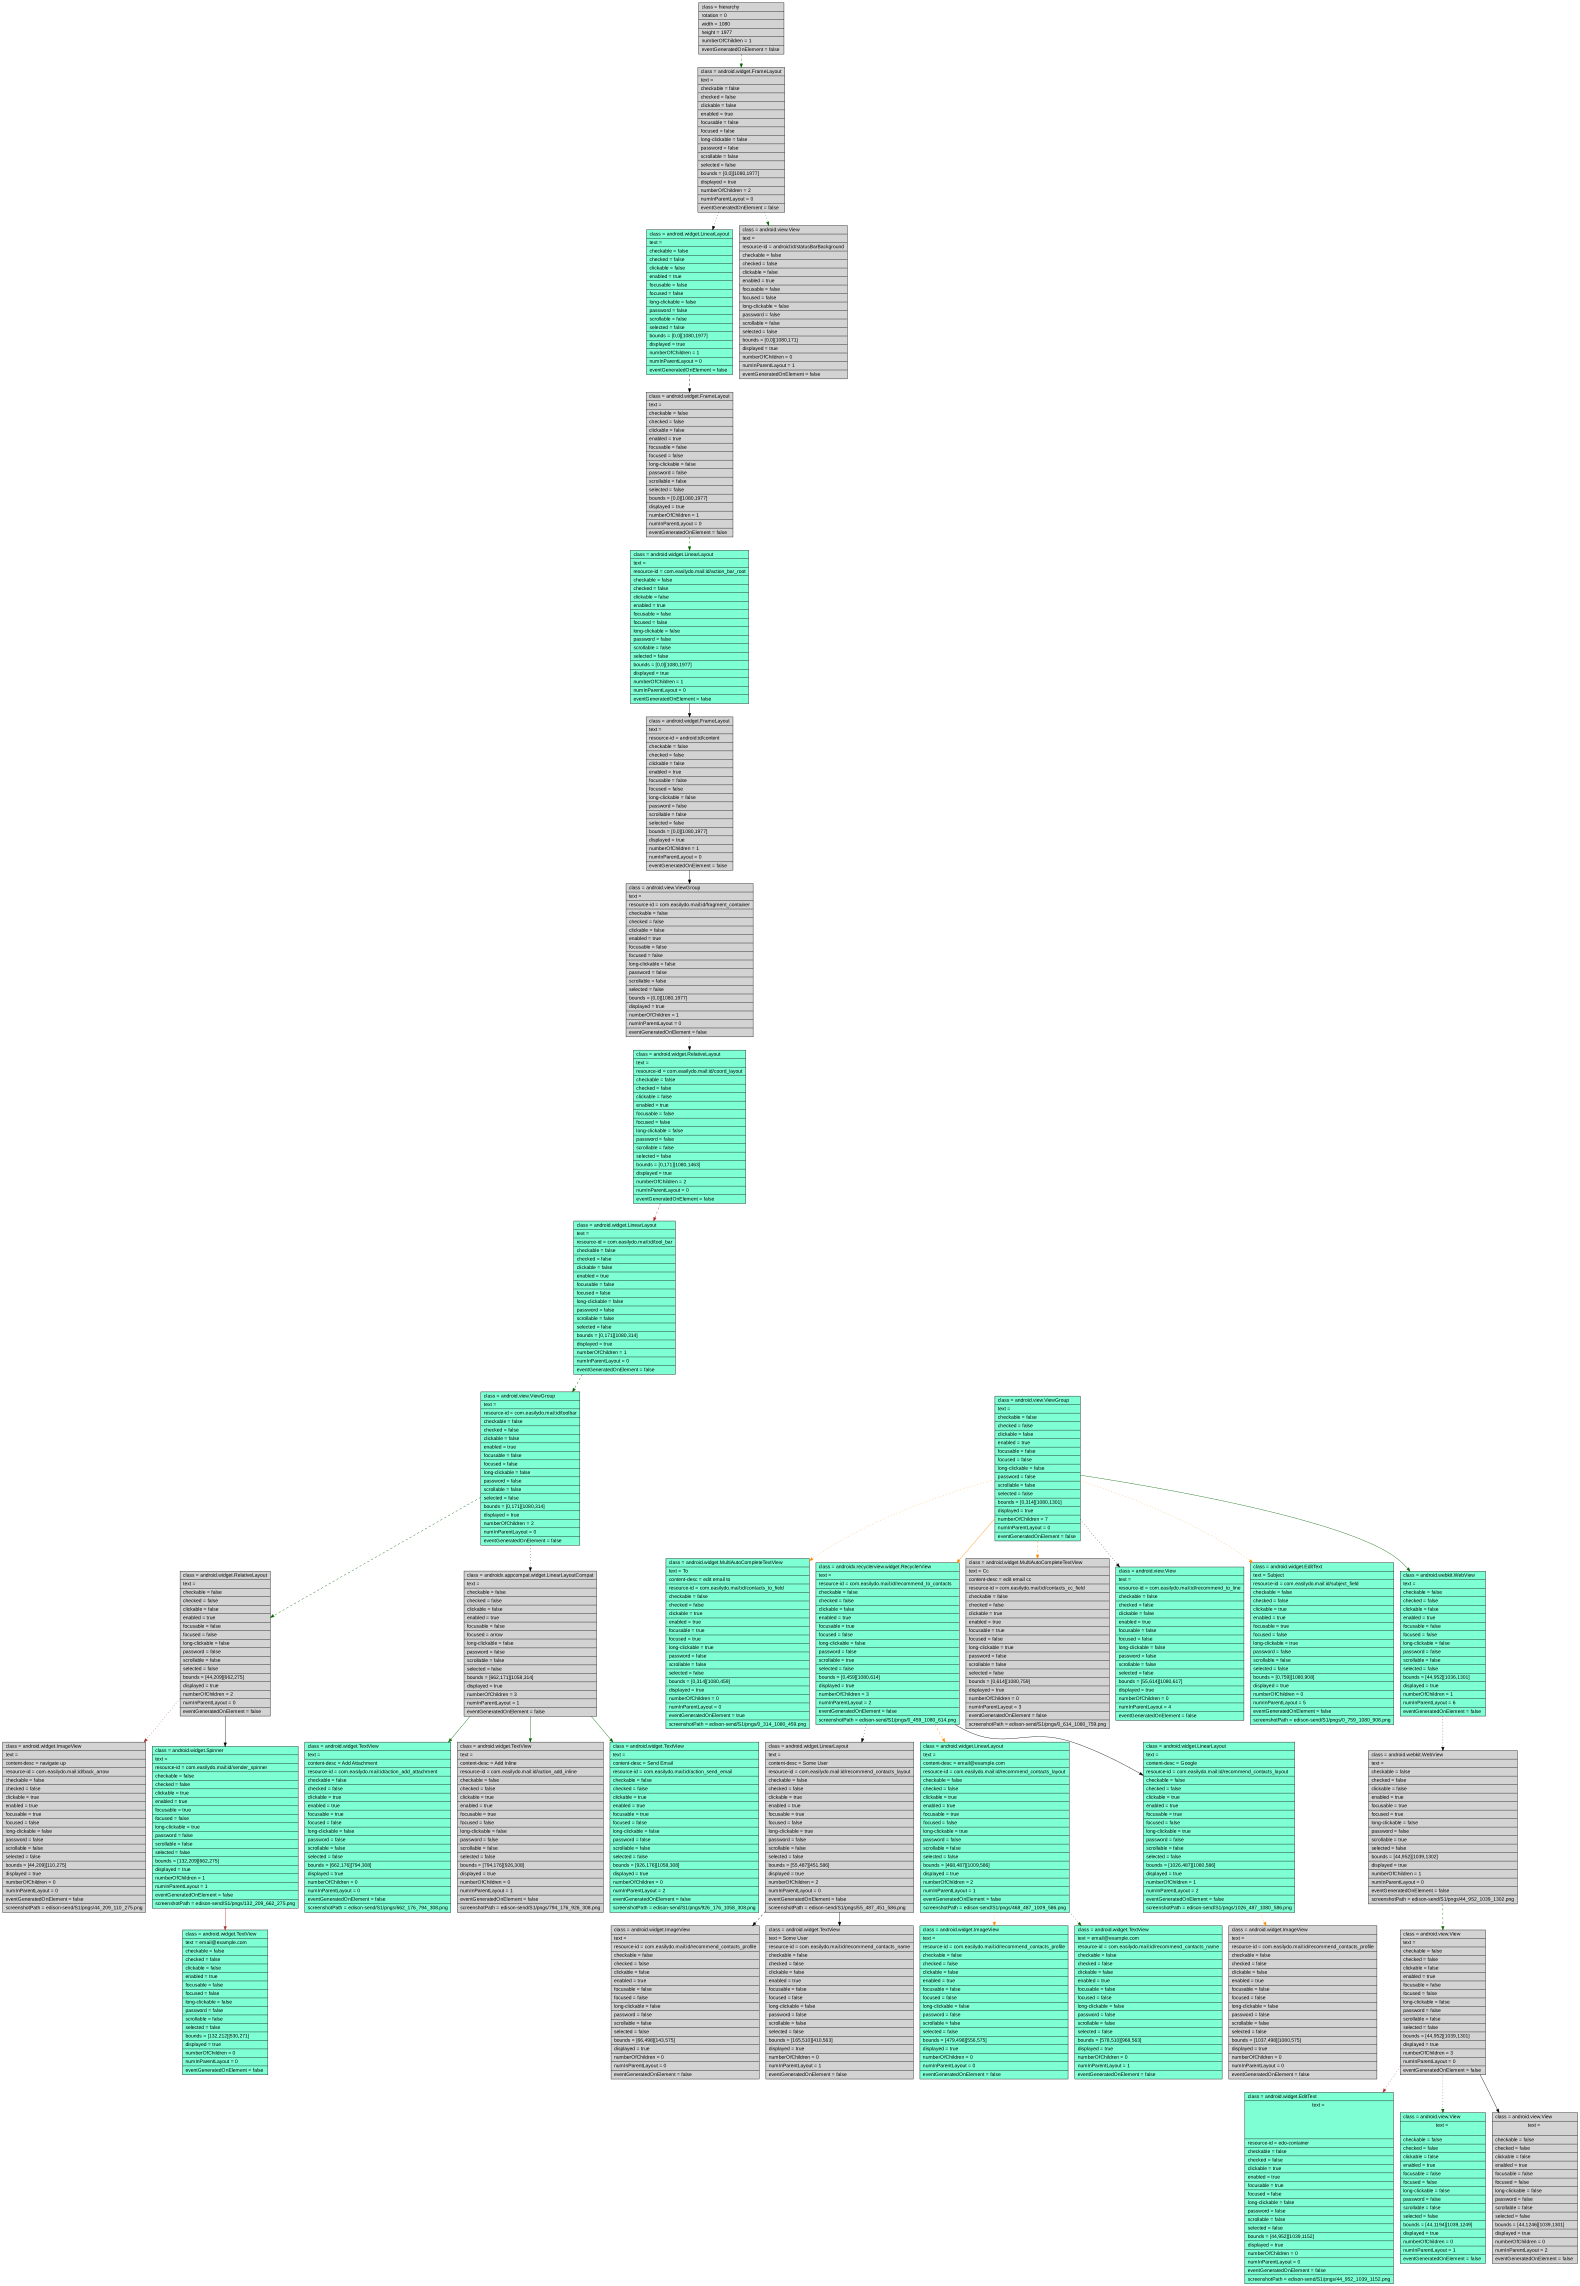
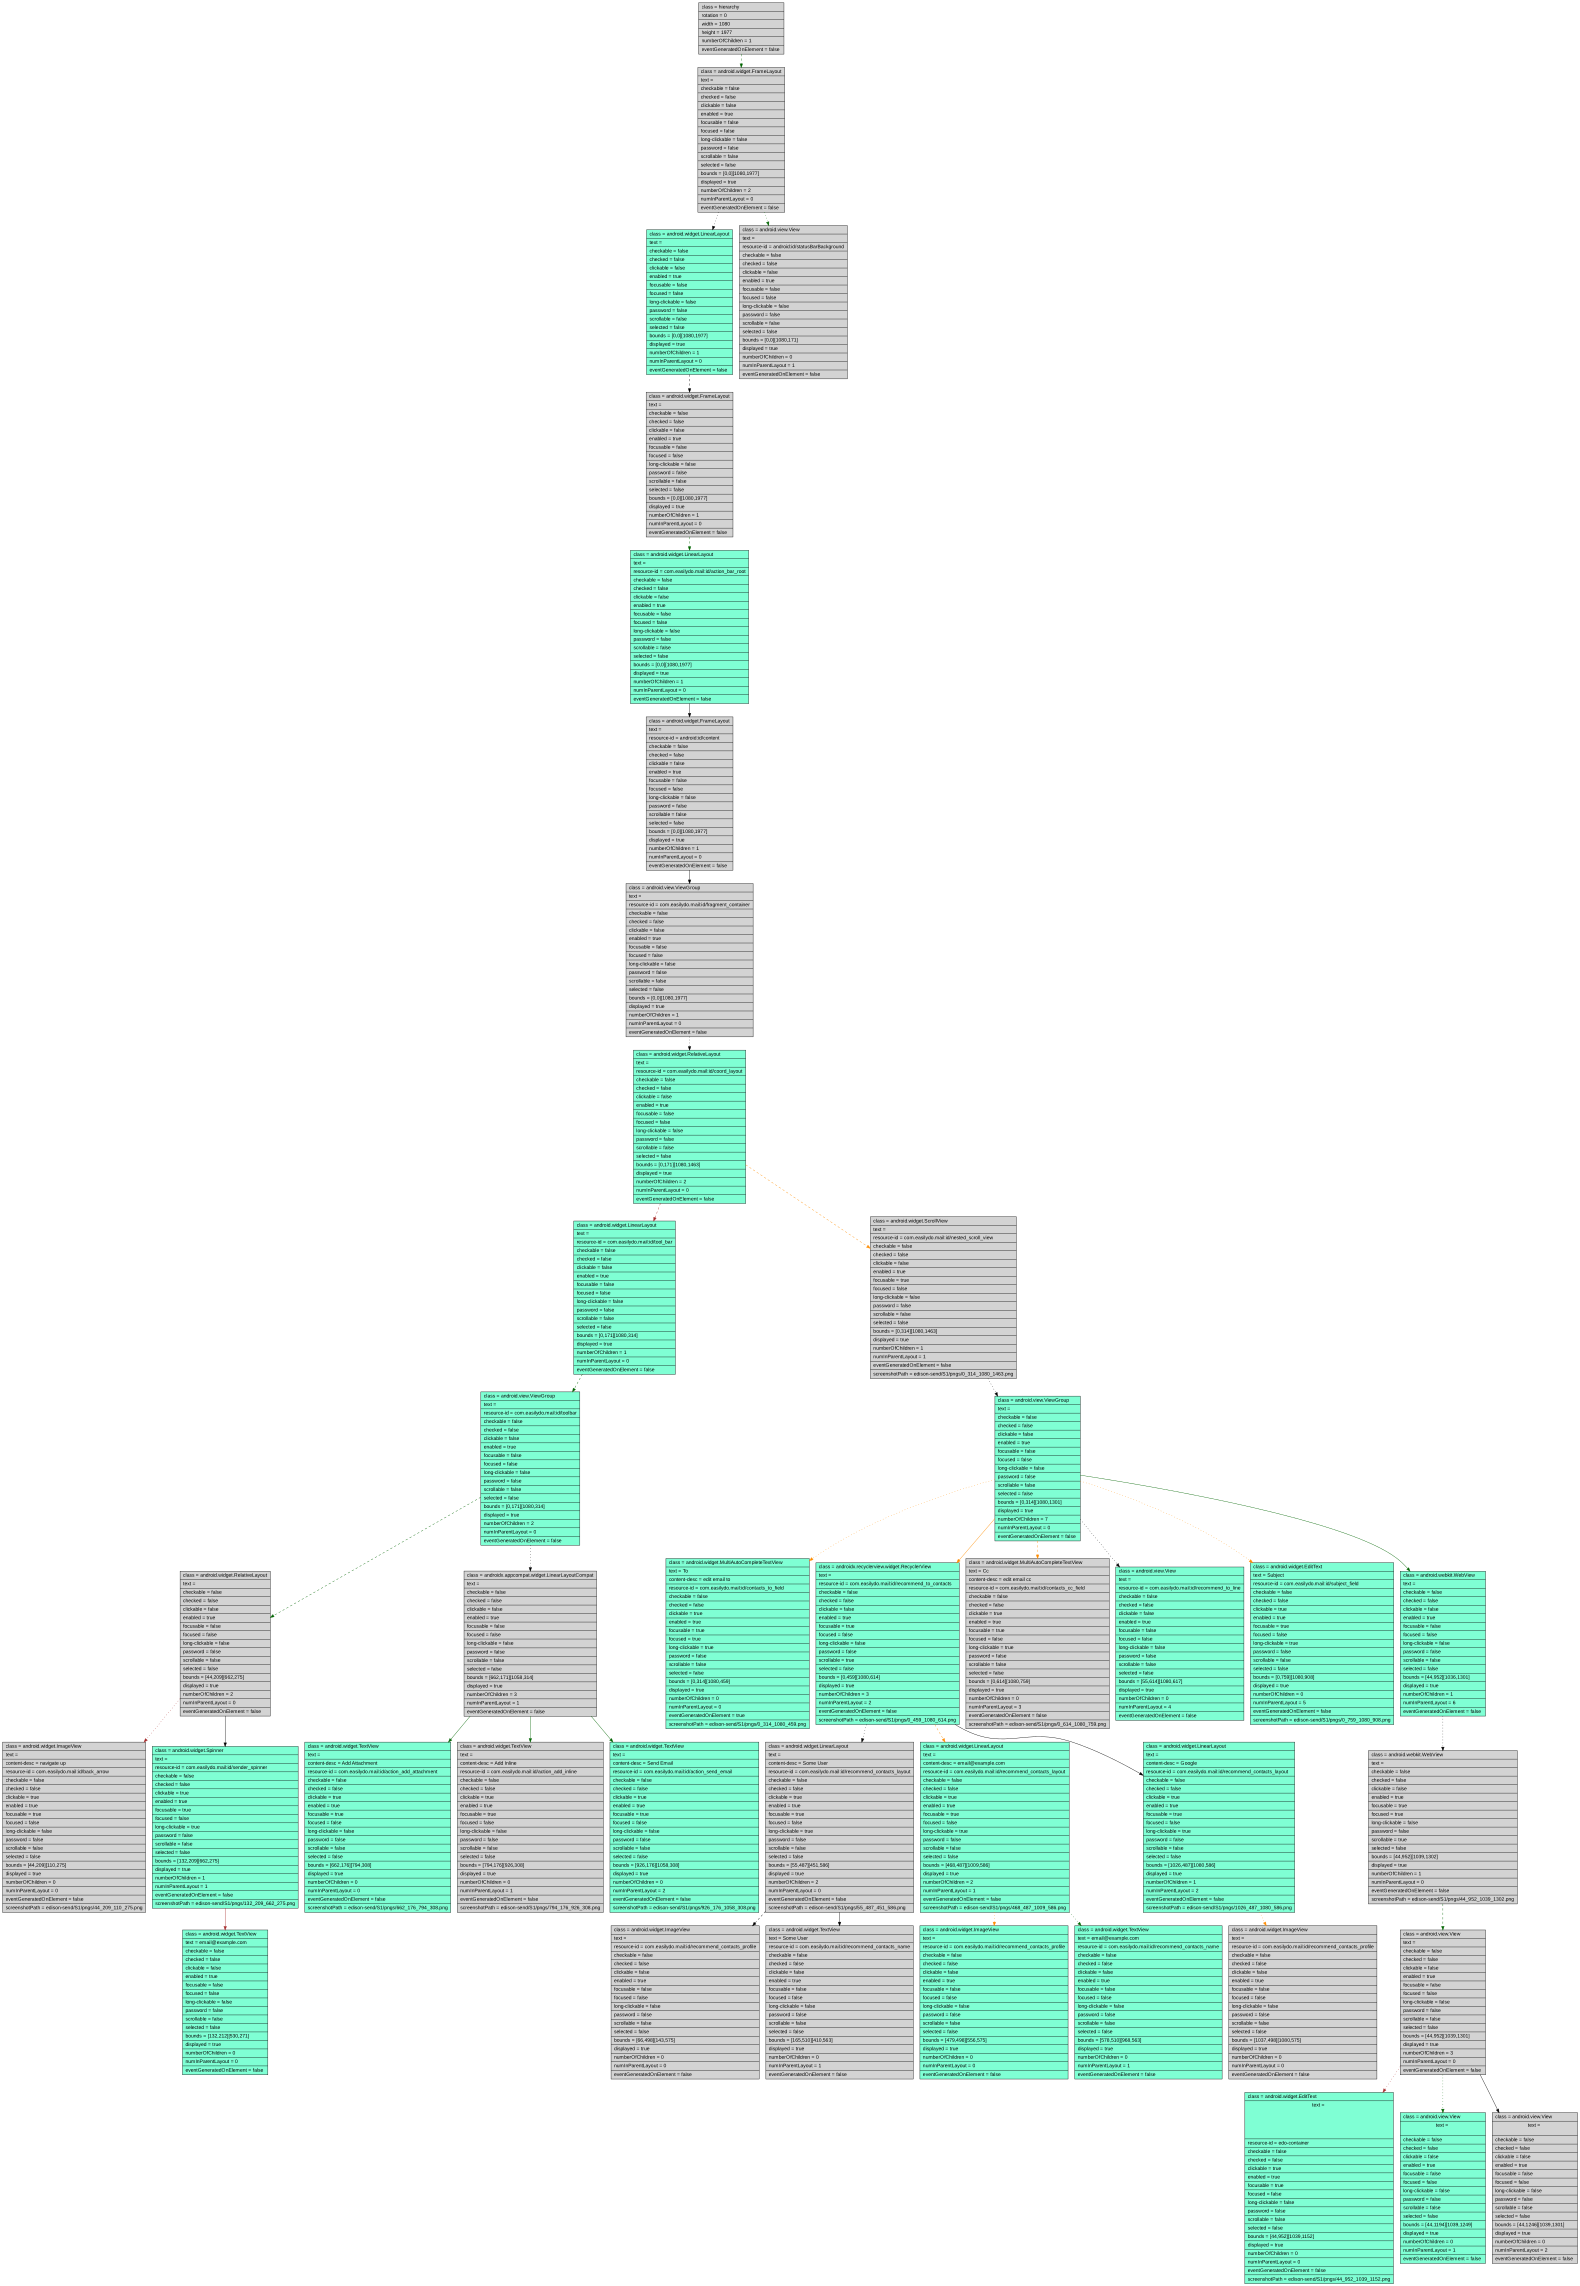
none -> (943, 1298)
(485, 1635) -> (484, 1635)
